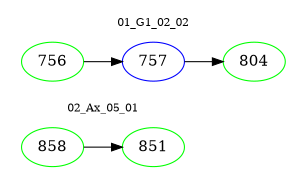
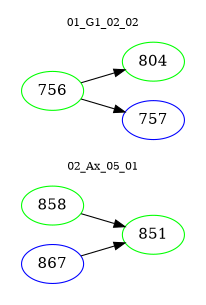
(198, 62) -> (98, 78)
none -> (53, 264)
